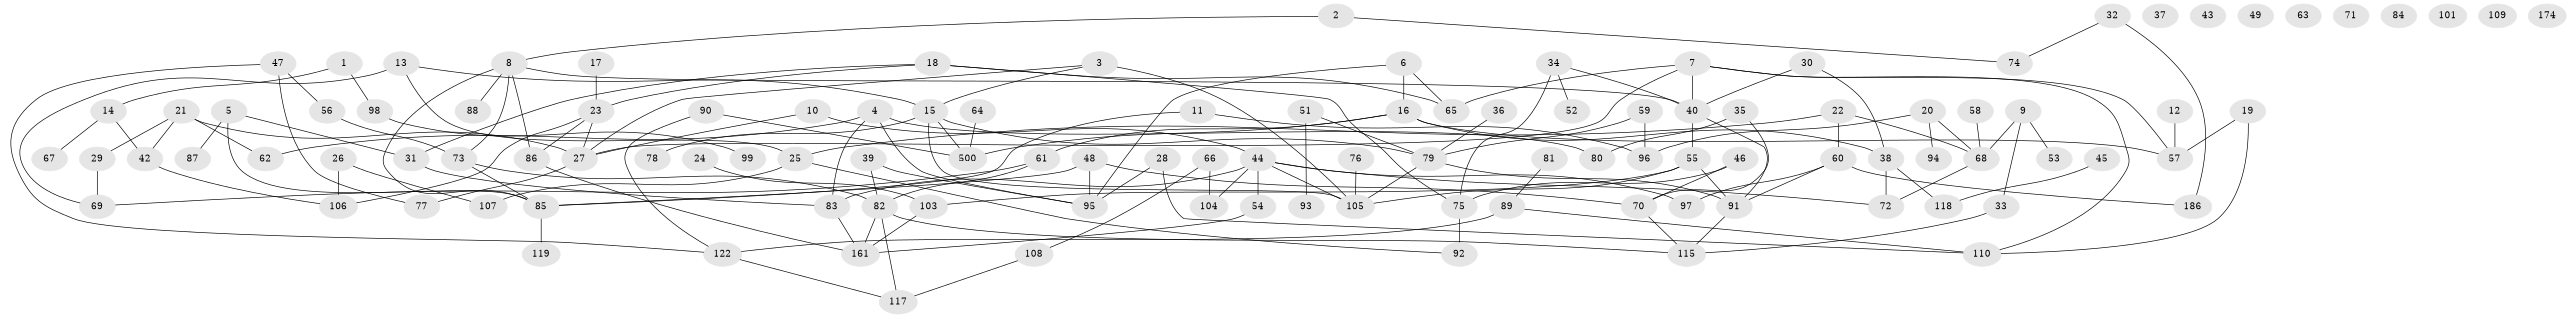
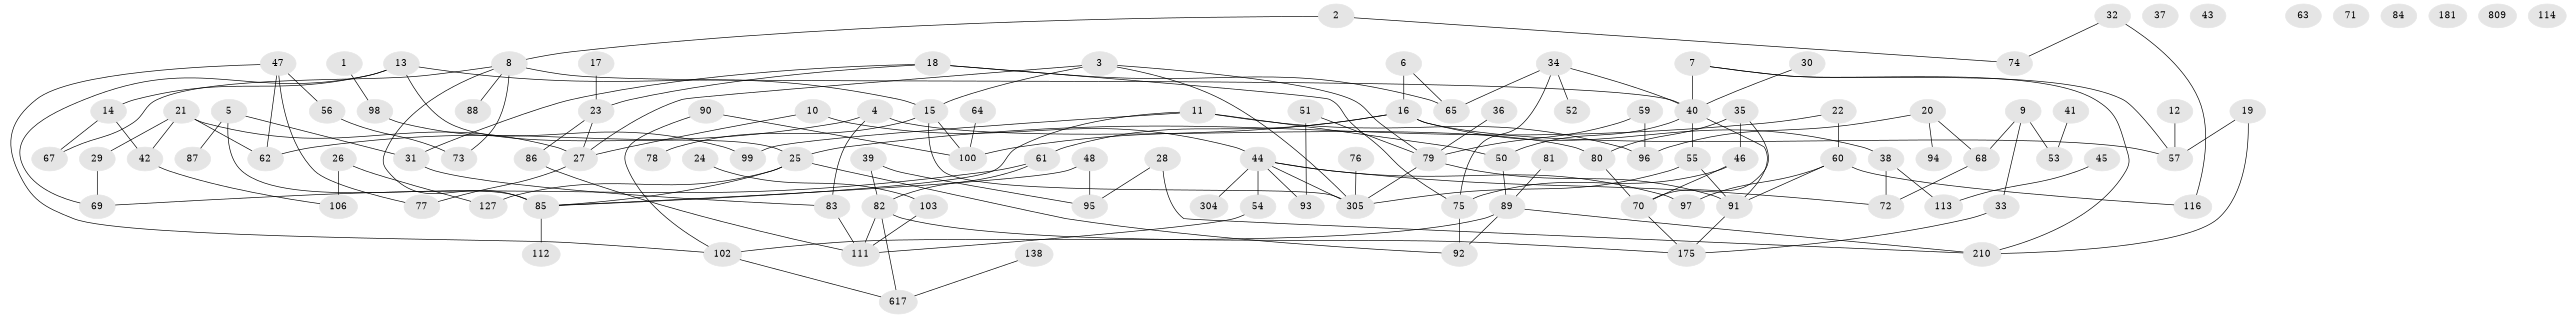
(2256, 16) -> none
(2448, 16) -> (2448, 16)
(2498, 16) -> (2498, 16)
(2547, 16) -> (2547, 16)
(1569, 78) -> (1512, 83)
(225, 85) -> (254, 86)
(1193, 92) -> none
(1863, 100) -> none
(521, 109) -> (381, 78)
none -> (272, 111)
(1976, 111) -> none
none -> (2071, 111)
none -> (980, 127)
(1912, 132) -> none
none -> (1740, 135)
(1225, 140) -> (1308, 88)
(1201, 145) -> none
(968, 159) -> (968, 159)
(1210, 159) -> none
none -> (1502, 159)
(923, 172) -> none
(475, 174) -> none
(489, 177) -> (700, 188)
(671, 177) -> none
(1045, 183) -> (1282, 183)
(1363, 187) -> (1618, 183)
(1351, 192) -> none
(488, 207) -> (488, 207)
(1209, 207) -> (1209, 207)
(1355, 207) -> (1355, 207)
(1944, 207) -> (1944, 207)
(2193, 207) -> (2193, 207)
none -> (1485, 228)
(541, 254) -> (541, 254)
(723, 254) -> (723, 254)
(861, 254) -> (861, 254)
(1034, 254) -> (1034, 254)
(1687, 254) -> (1687, 254)
(1982, 254) -> (1982, 254)
(898, 302) -> (898, 302)
